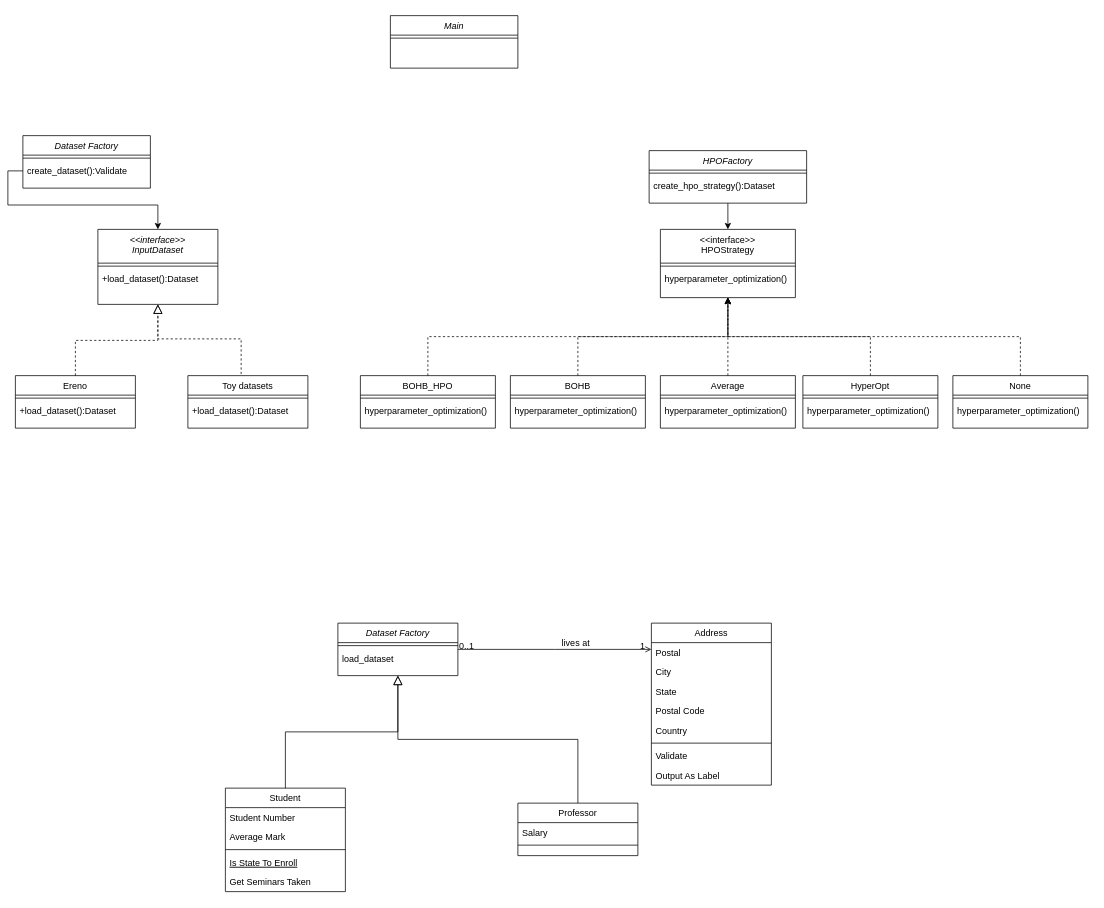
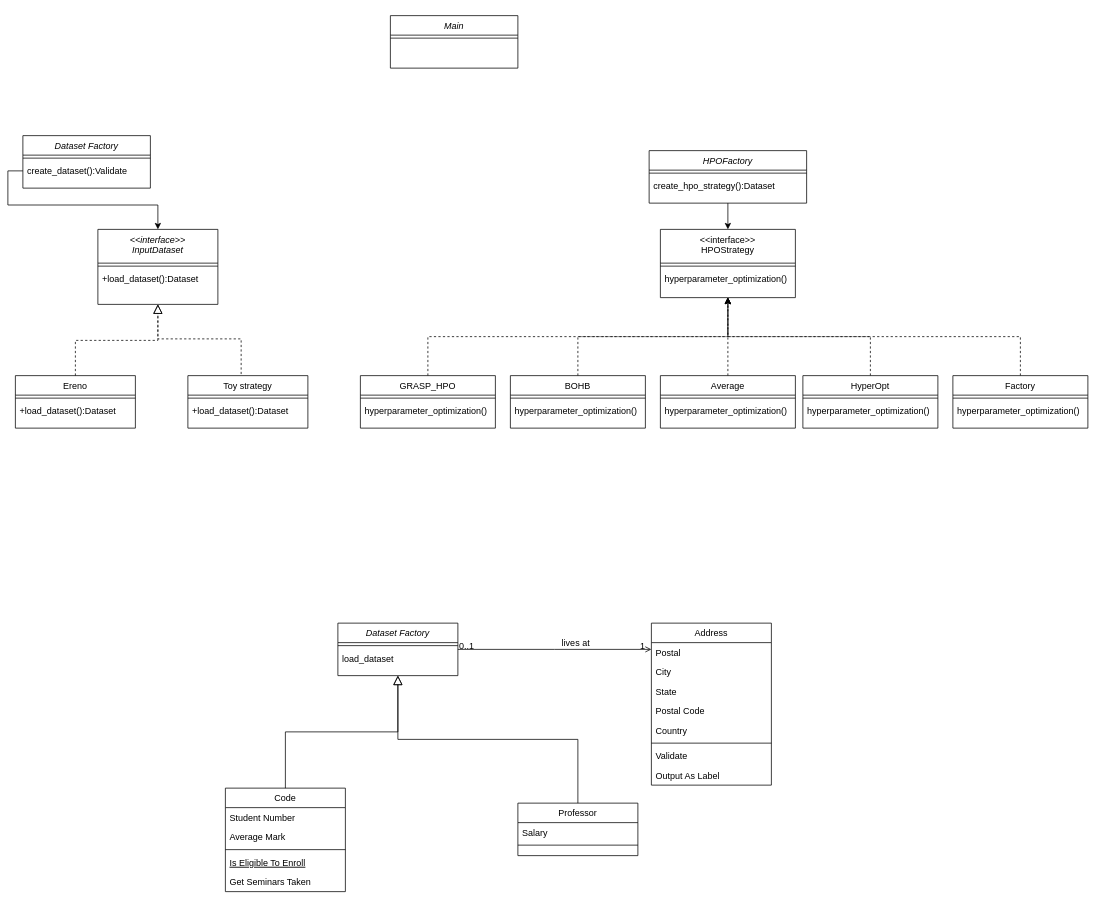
(248, 386) -> (248, 386)
(428, 386) -> (428, 386)
(1020, 386) -> (1020, 386)
(285, 798) -> (285, 798)
(269, 863) -> (272, 863)
